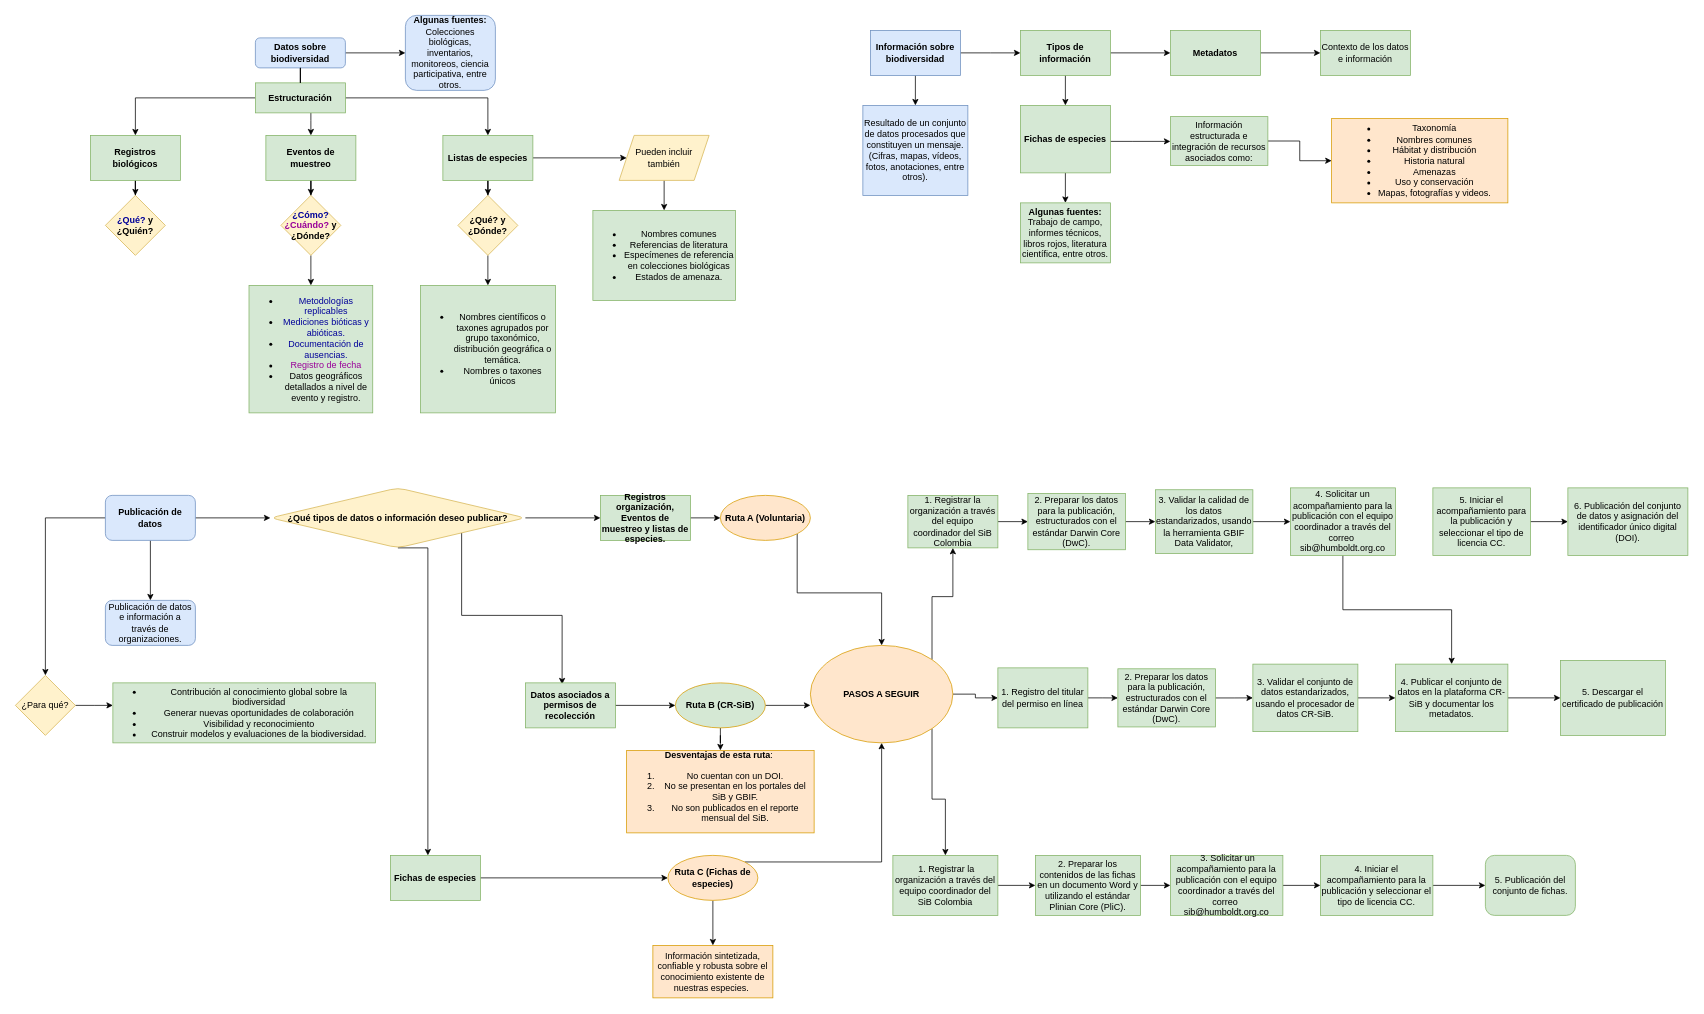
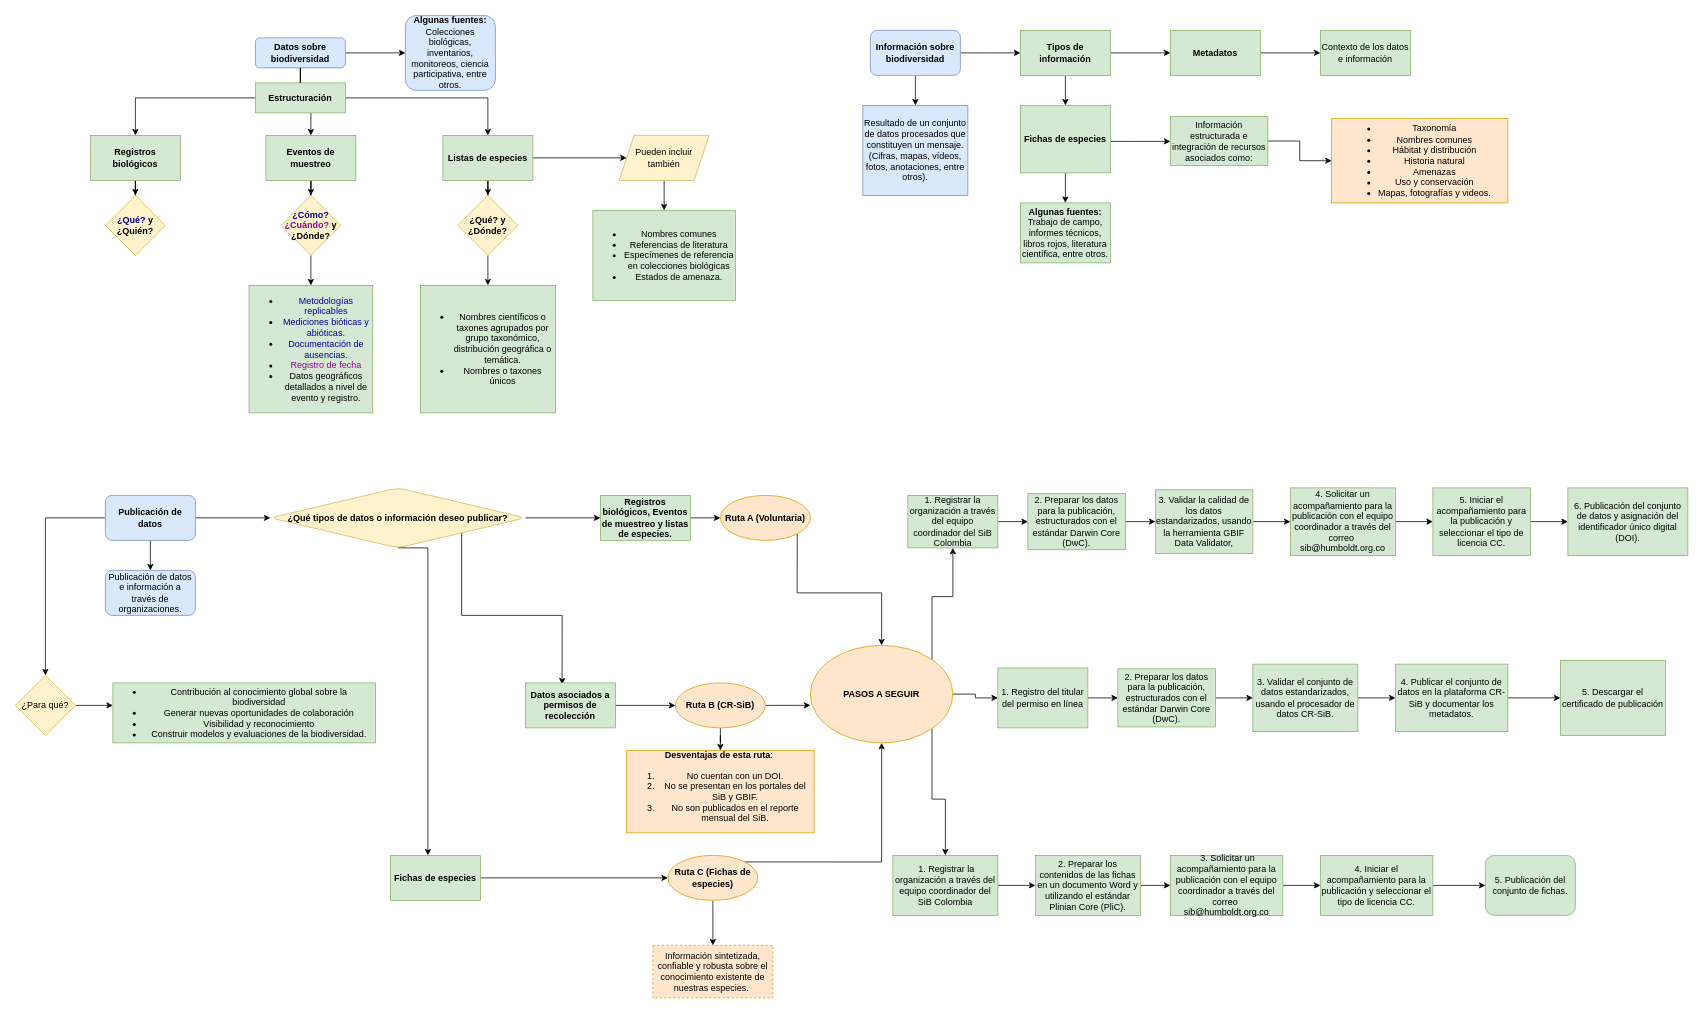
(915, 53) -> (915, 53)
(645, 518) -> (645, 518)
(1420, 610) -> (1412, 522)
(150, 623) -> (150, 593)
(720, 705) -> (720, 705)
(713, 972) -> (713, 972)
